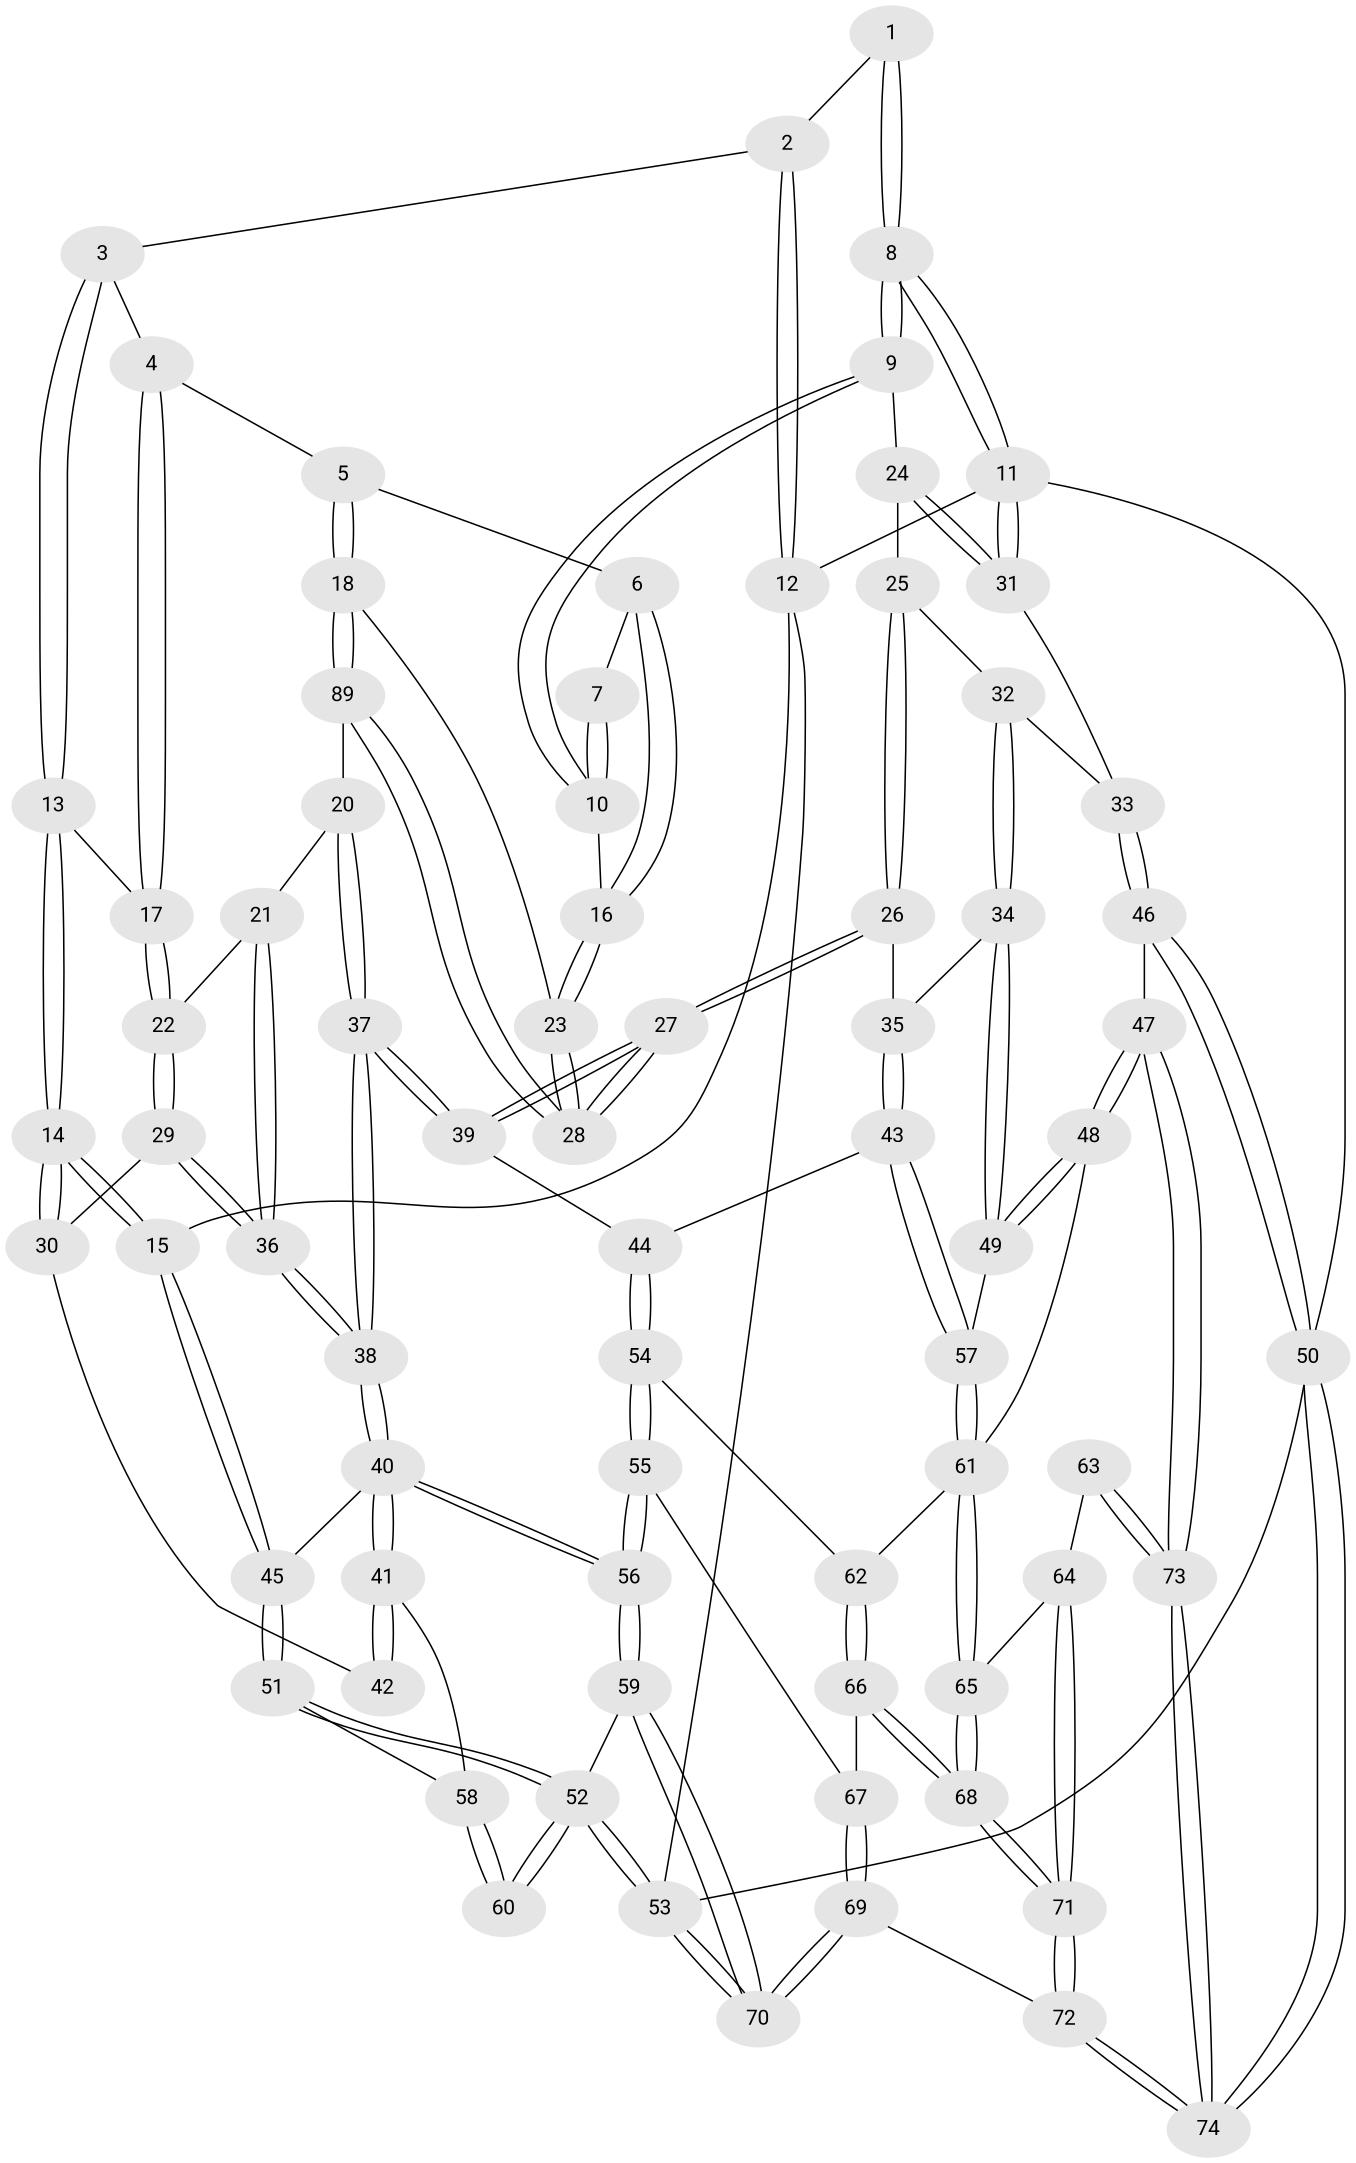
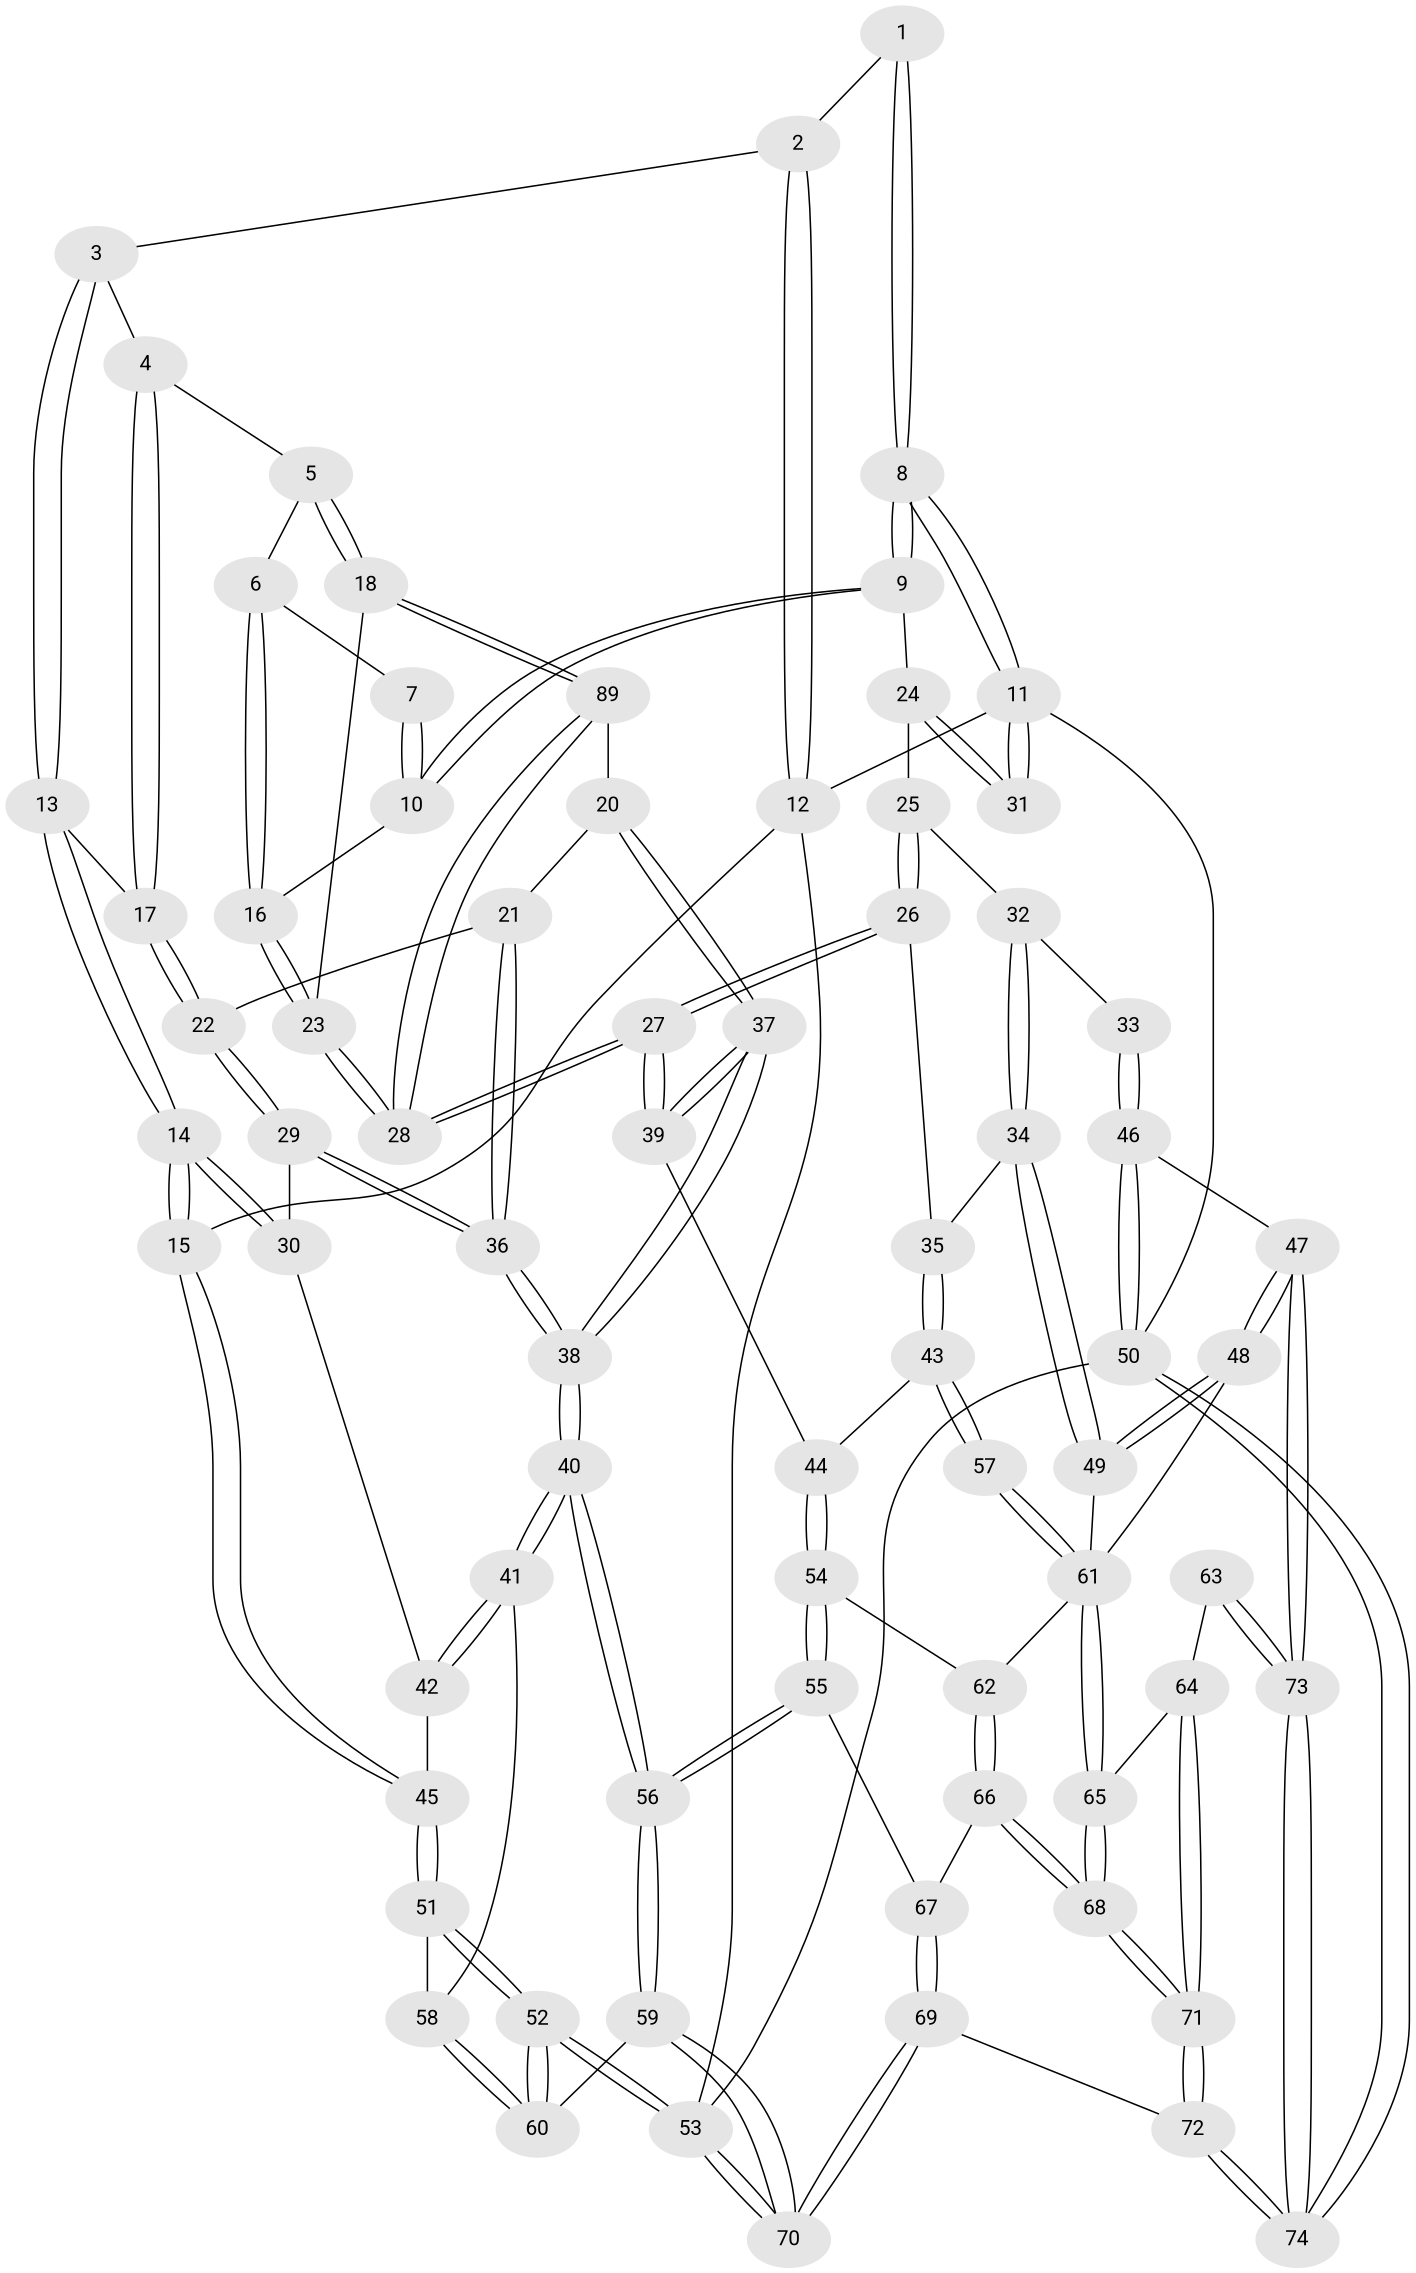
(1072, 693) -> none
(979, 1302) -> (1092, 1523)
(328, 1523) -> (427, 1744)
(604, 1743) -> (590, 2077)
